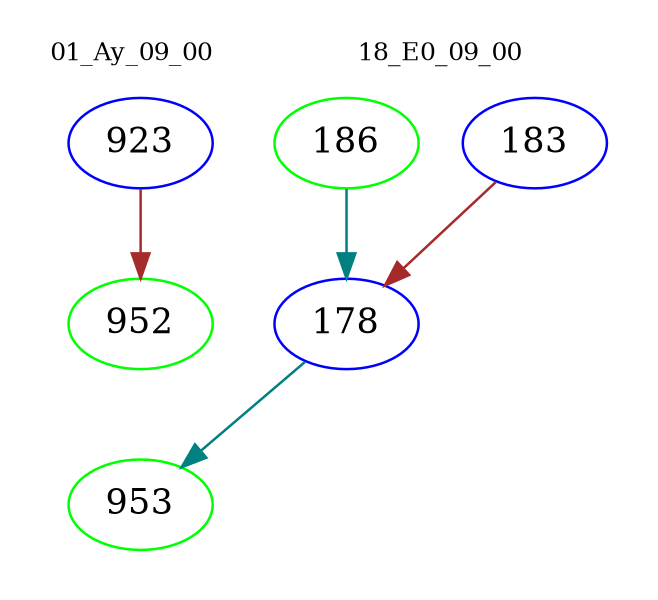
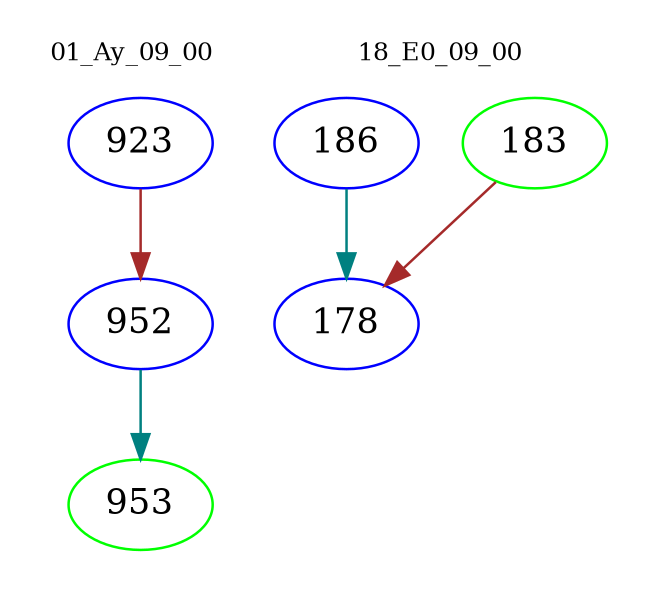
(347, 143) -> (347, 143)
(535, 143) -> (535, 143)
(141, 324) -> (141, 324)
(253, 406) -> (141, 402)
